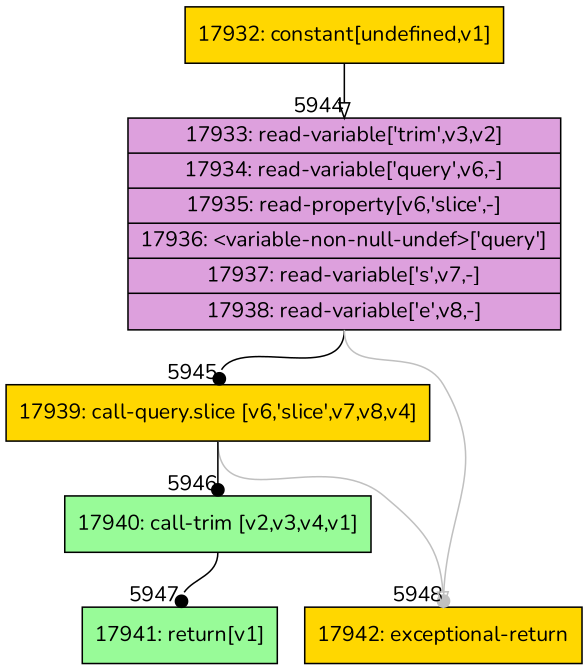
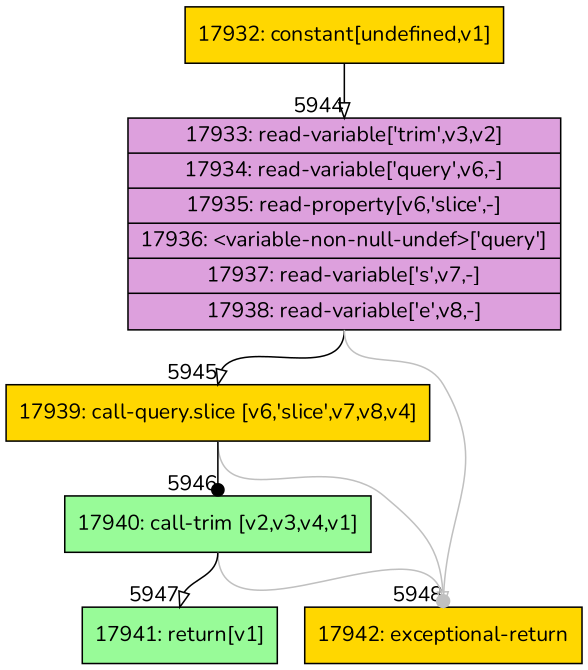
(289, 358) -> (289, 358)
(205, 575) -> (205, 575)
none -> (325, 581)
